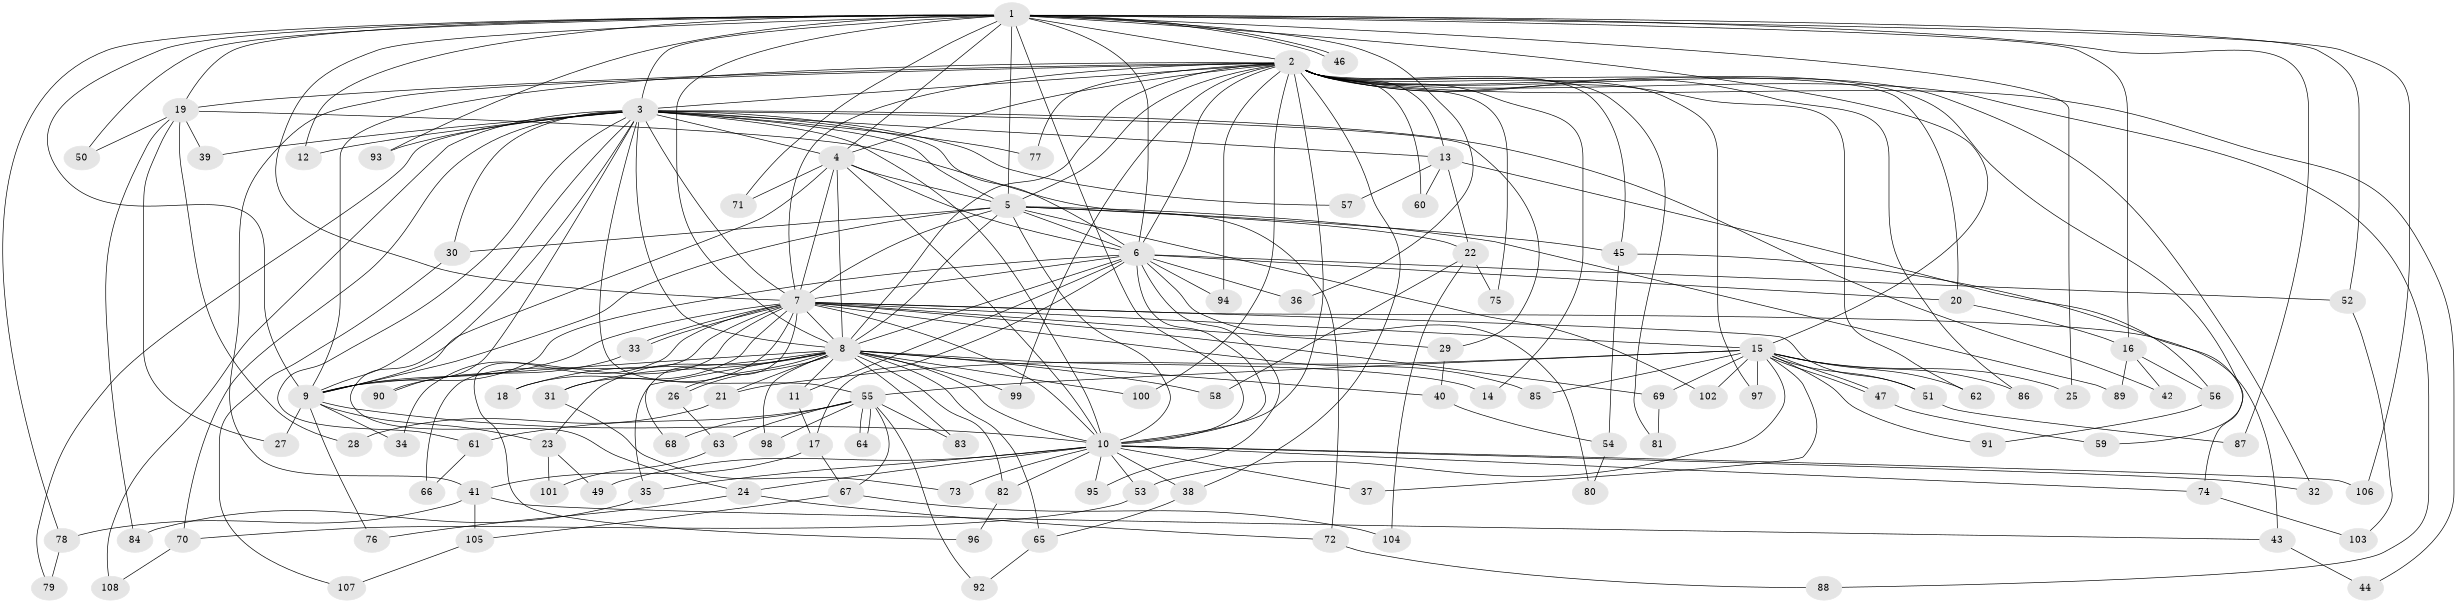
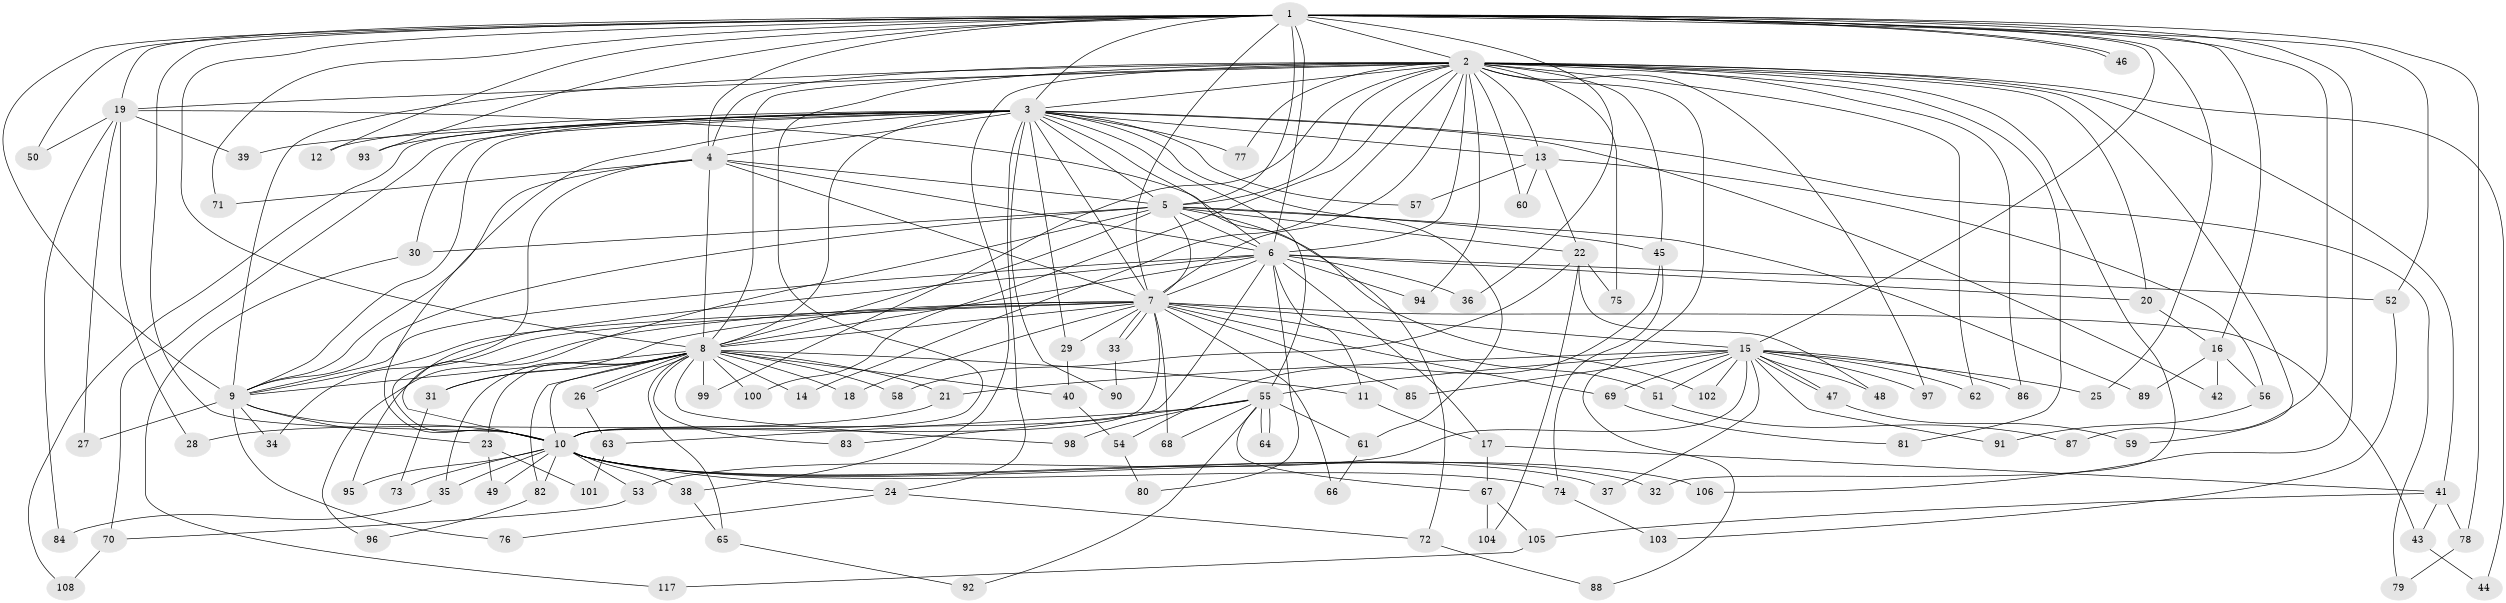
none -> (1880, 397)
(347, 588) -> (667, 588)
